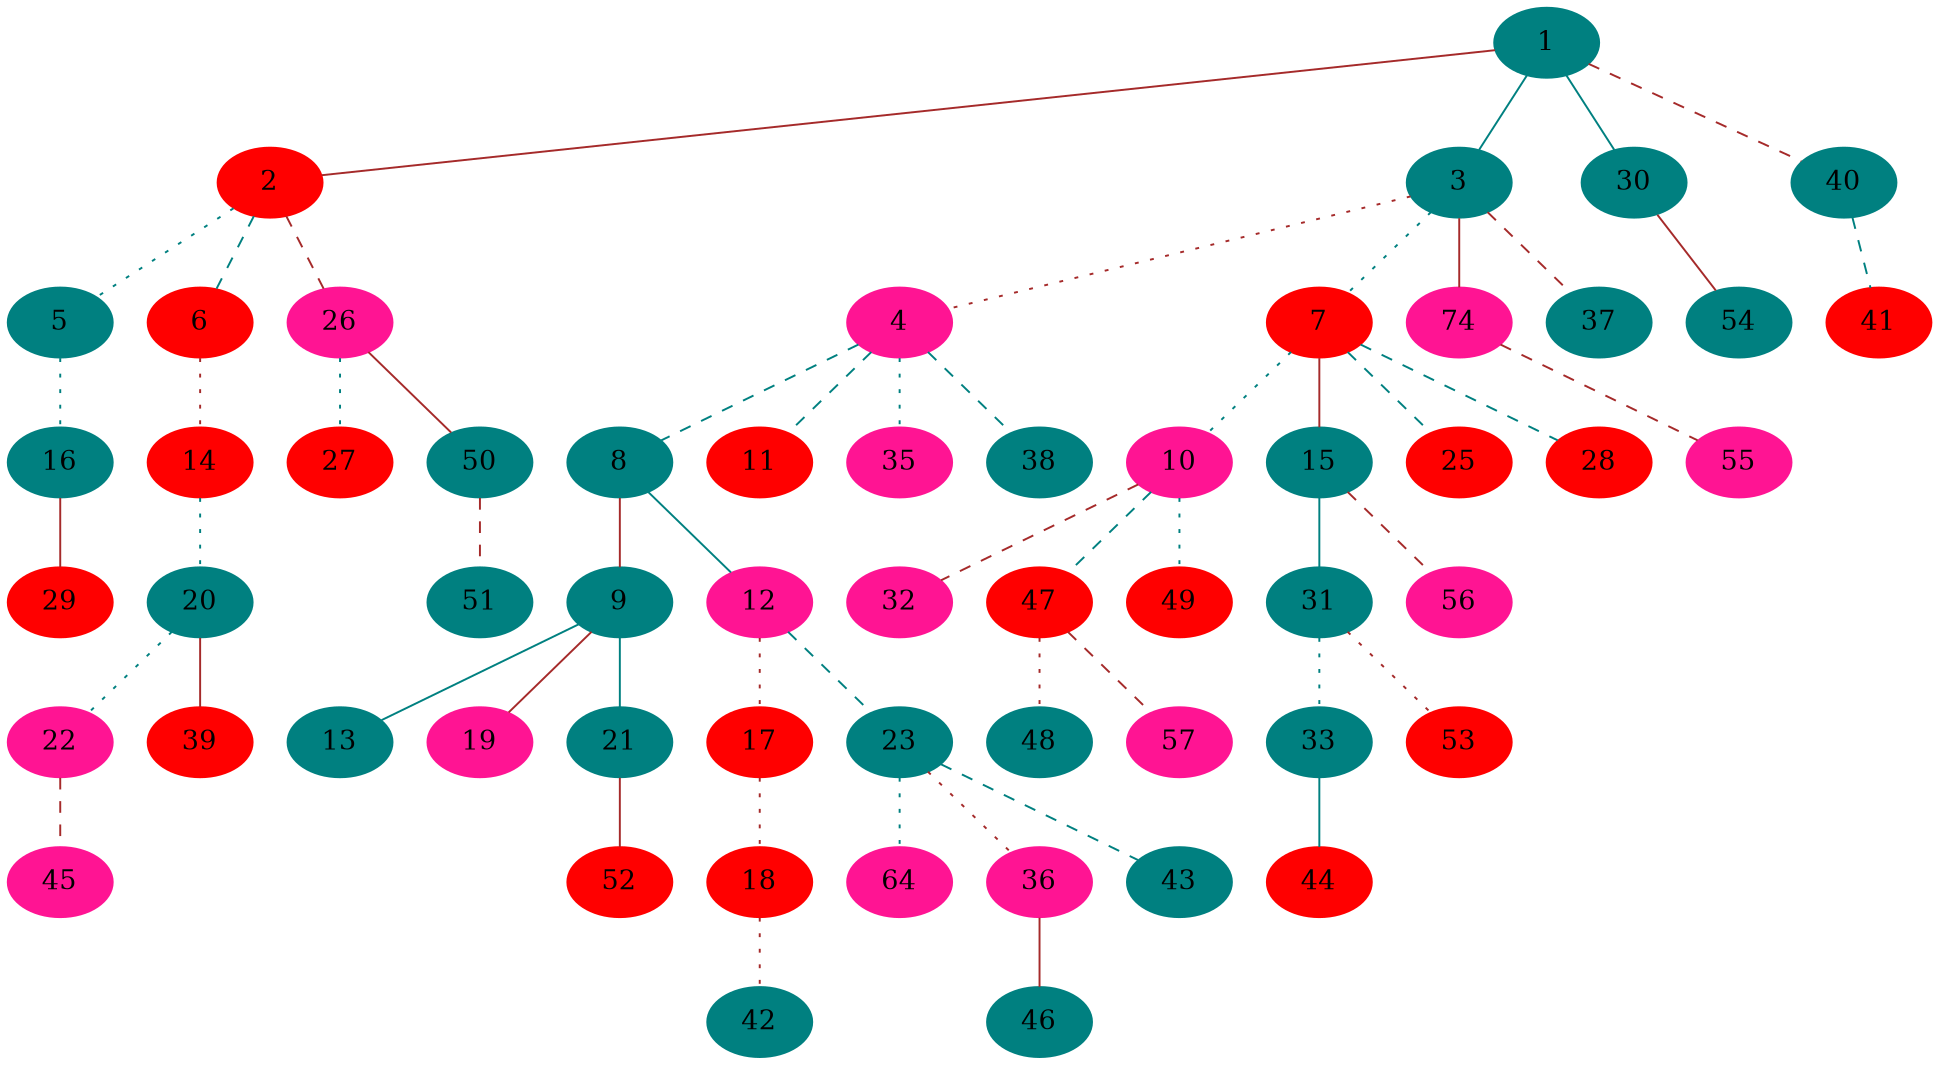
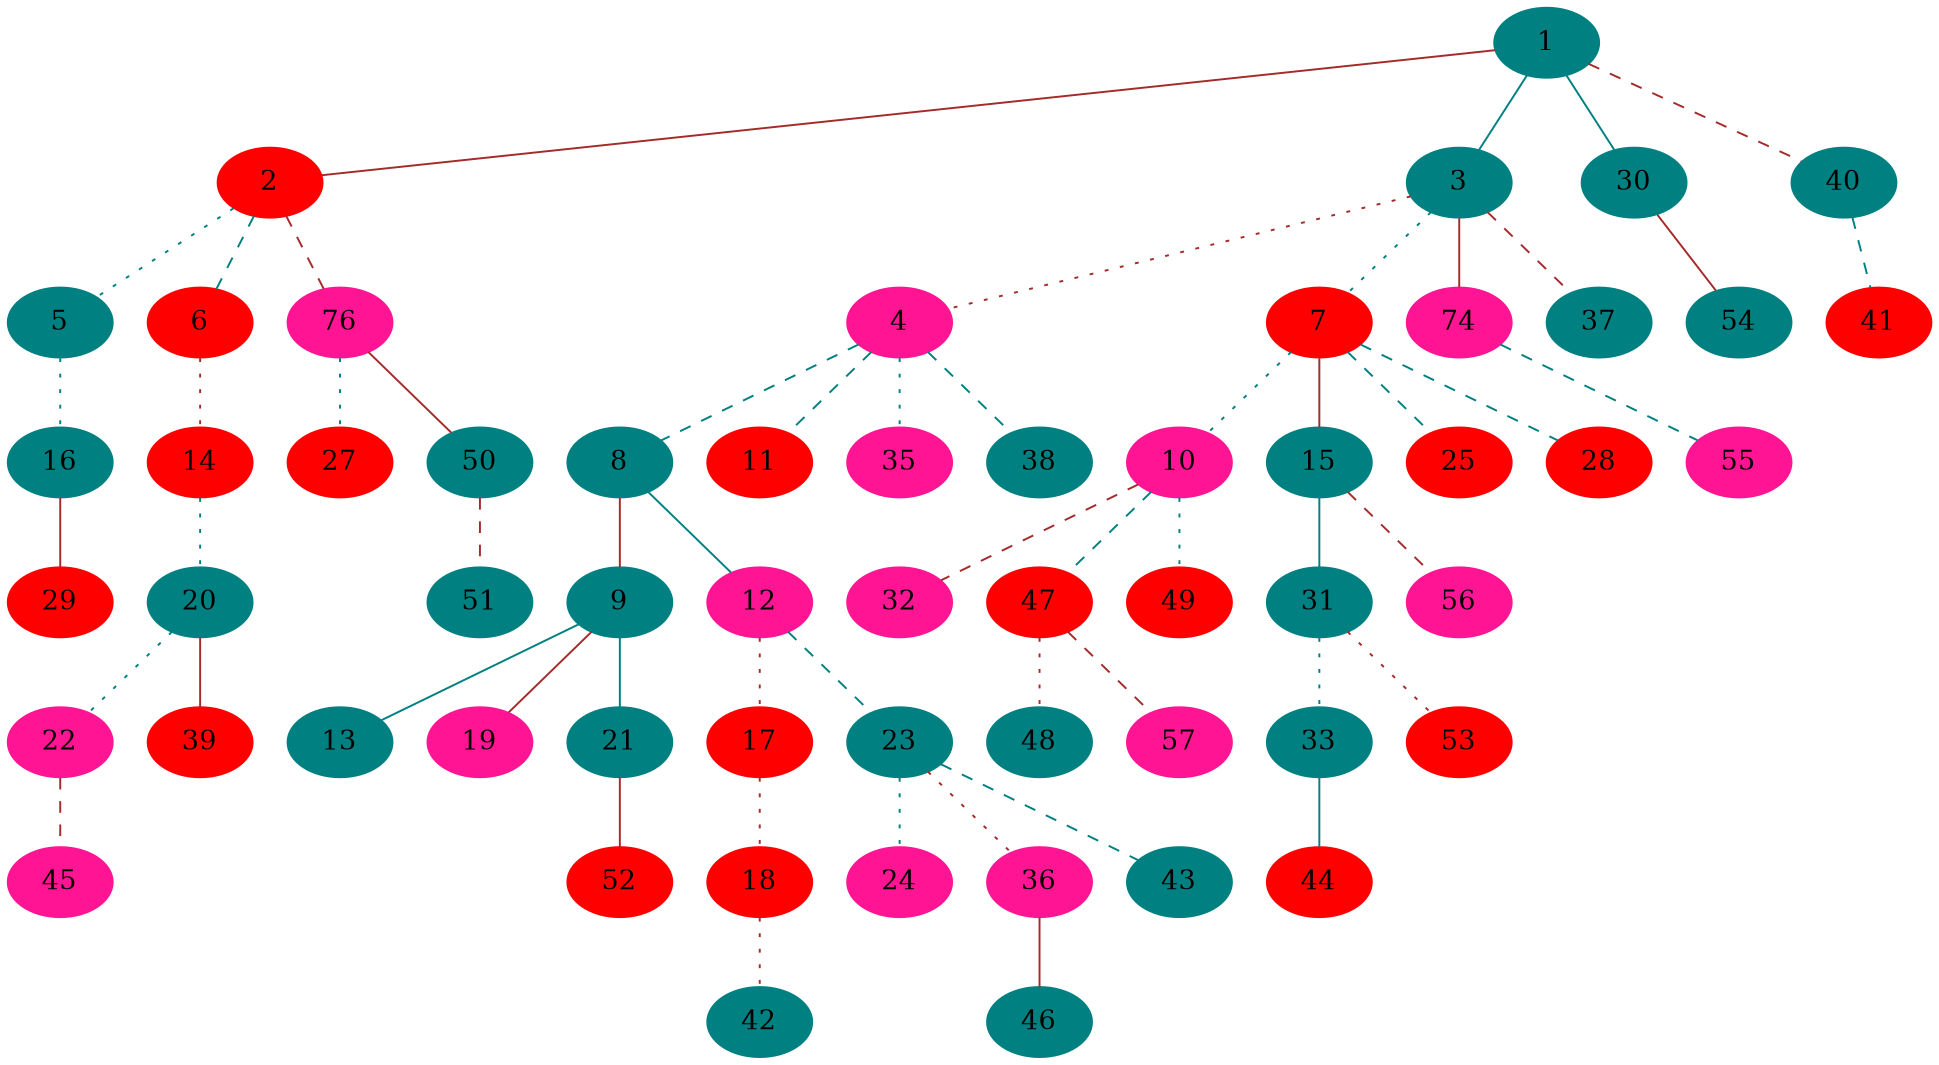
(340, 323) -> (340, 323)
(1599, 392) -> (1599, 392)
(900, 882) -> (900, 882)
